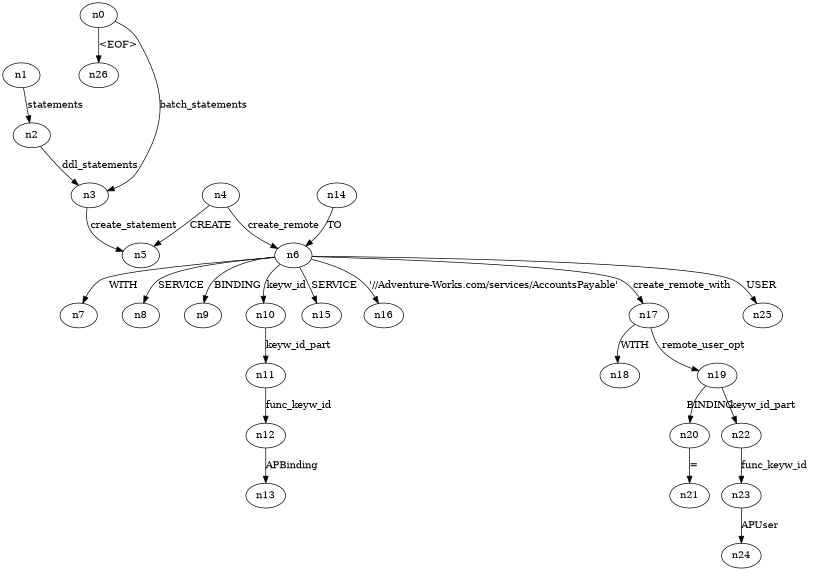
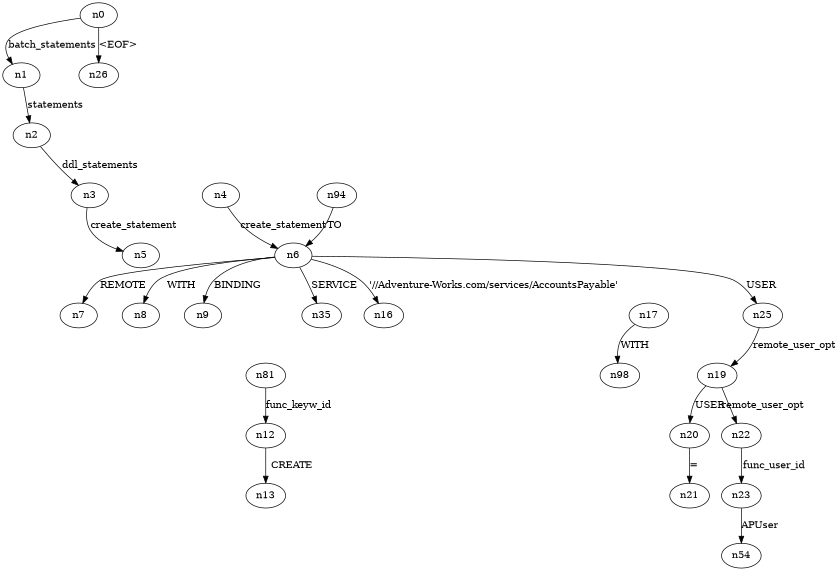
(160, 106) -> (34, 28)
(337, 195) -> (337, 195)
(185, 224) -> none
(283, 225) -> (283, 225)
(480, 264) -> none
(123, 285) -> (123, 285)
(181, 285) -> (181, 285)
(266, 315) -> none
(322, 315) -> (322, 315)
(666, 354) -> (750, 347)
(266, 376) -> (266, 376)
(620, 376) -> (620, 376)
(710, 406) -> (710, 406)
(763, 406) -> (763, 406)
(292, 466) -> (292, 466)
(774, 466) -> (774, 466)
(741, 556) -> (741, 556)
